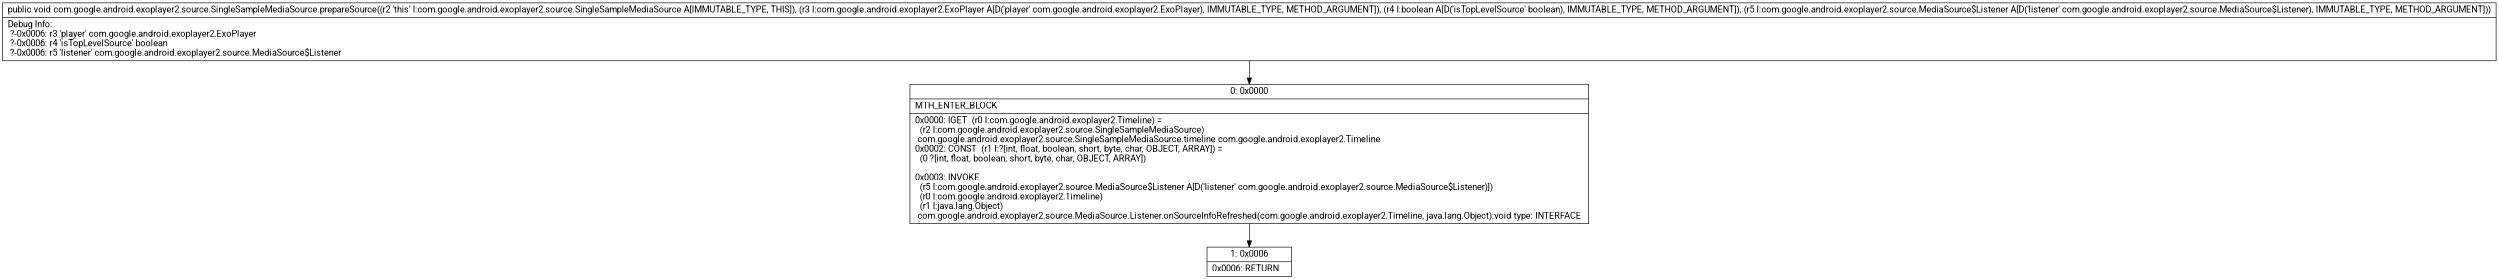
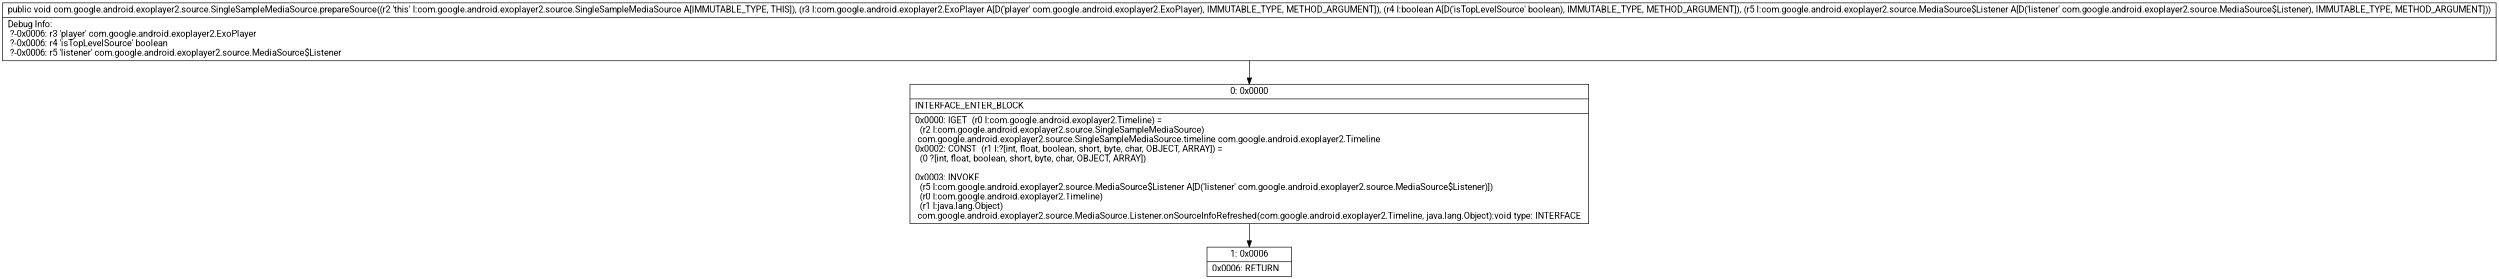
(956, 106) -> (970, 106)
